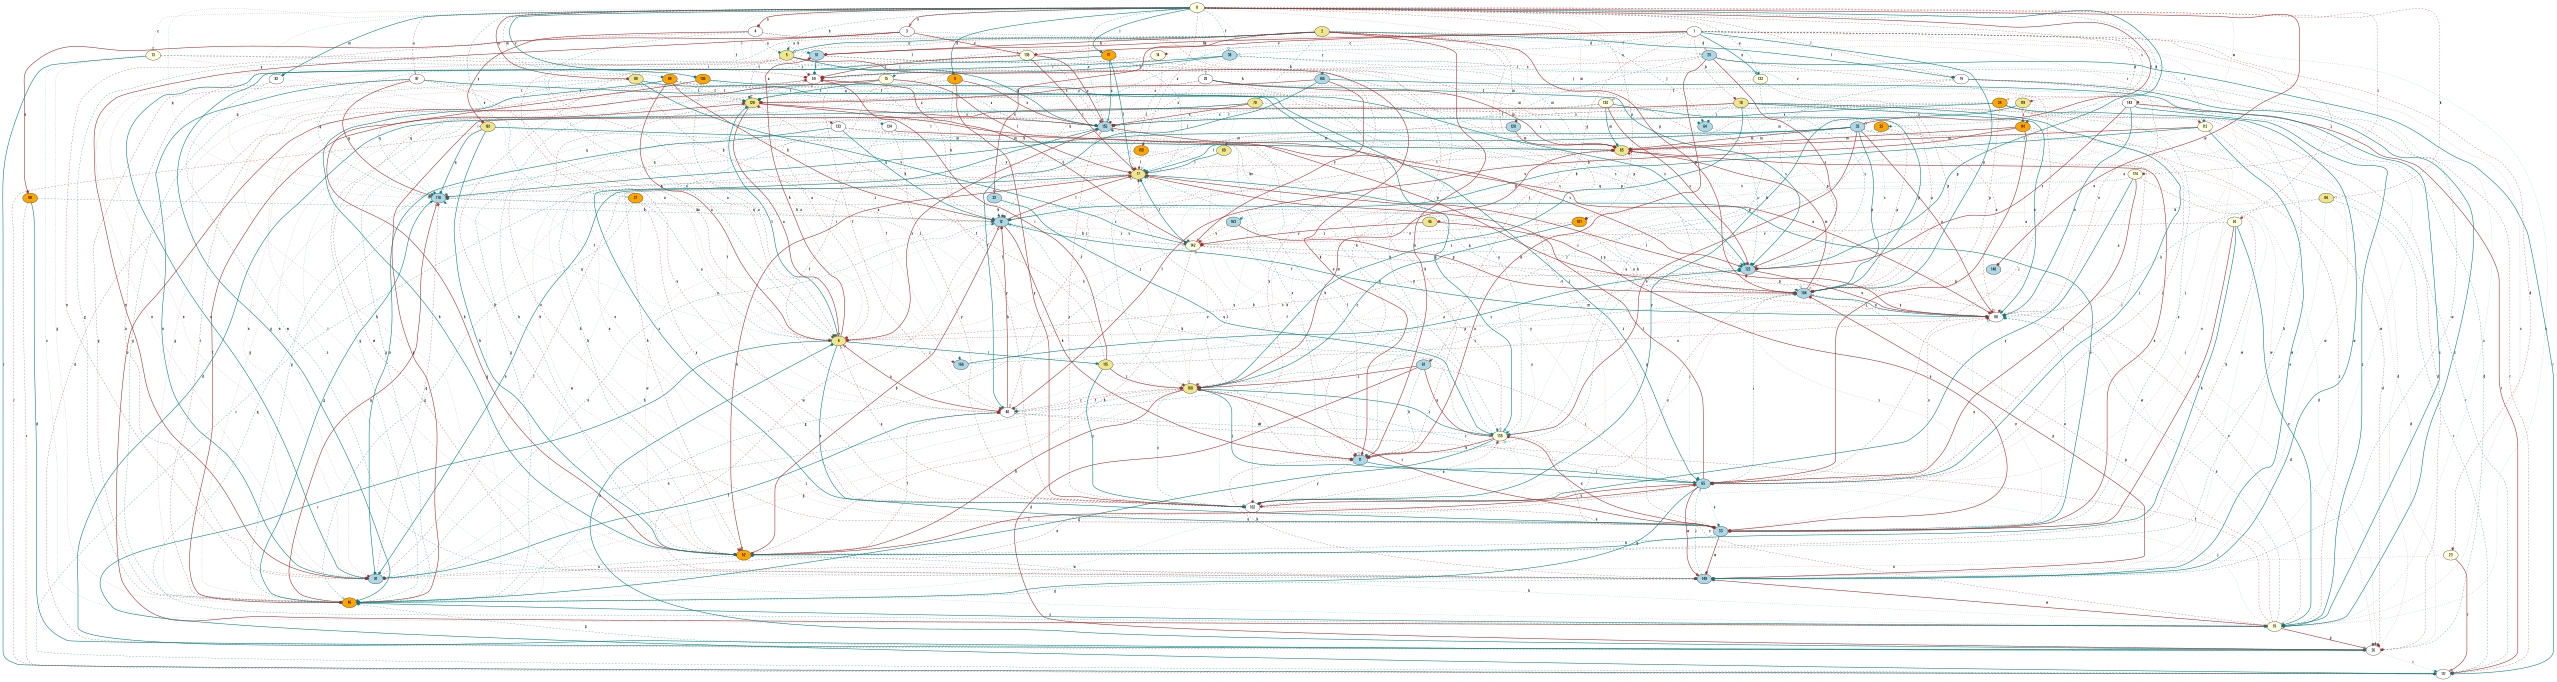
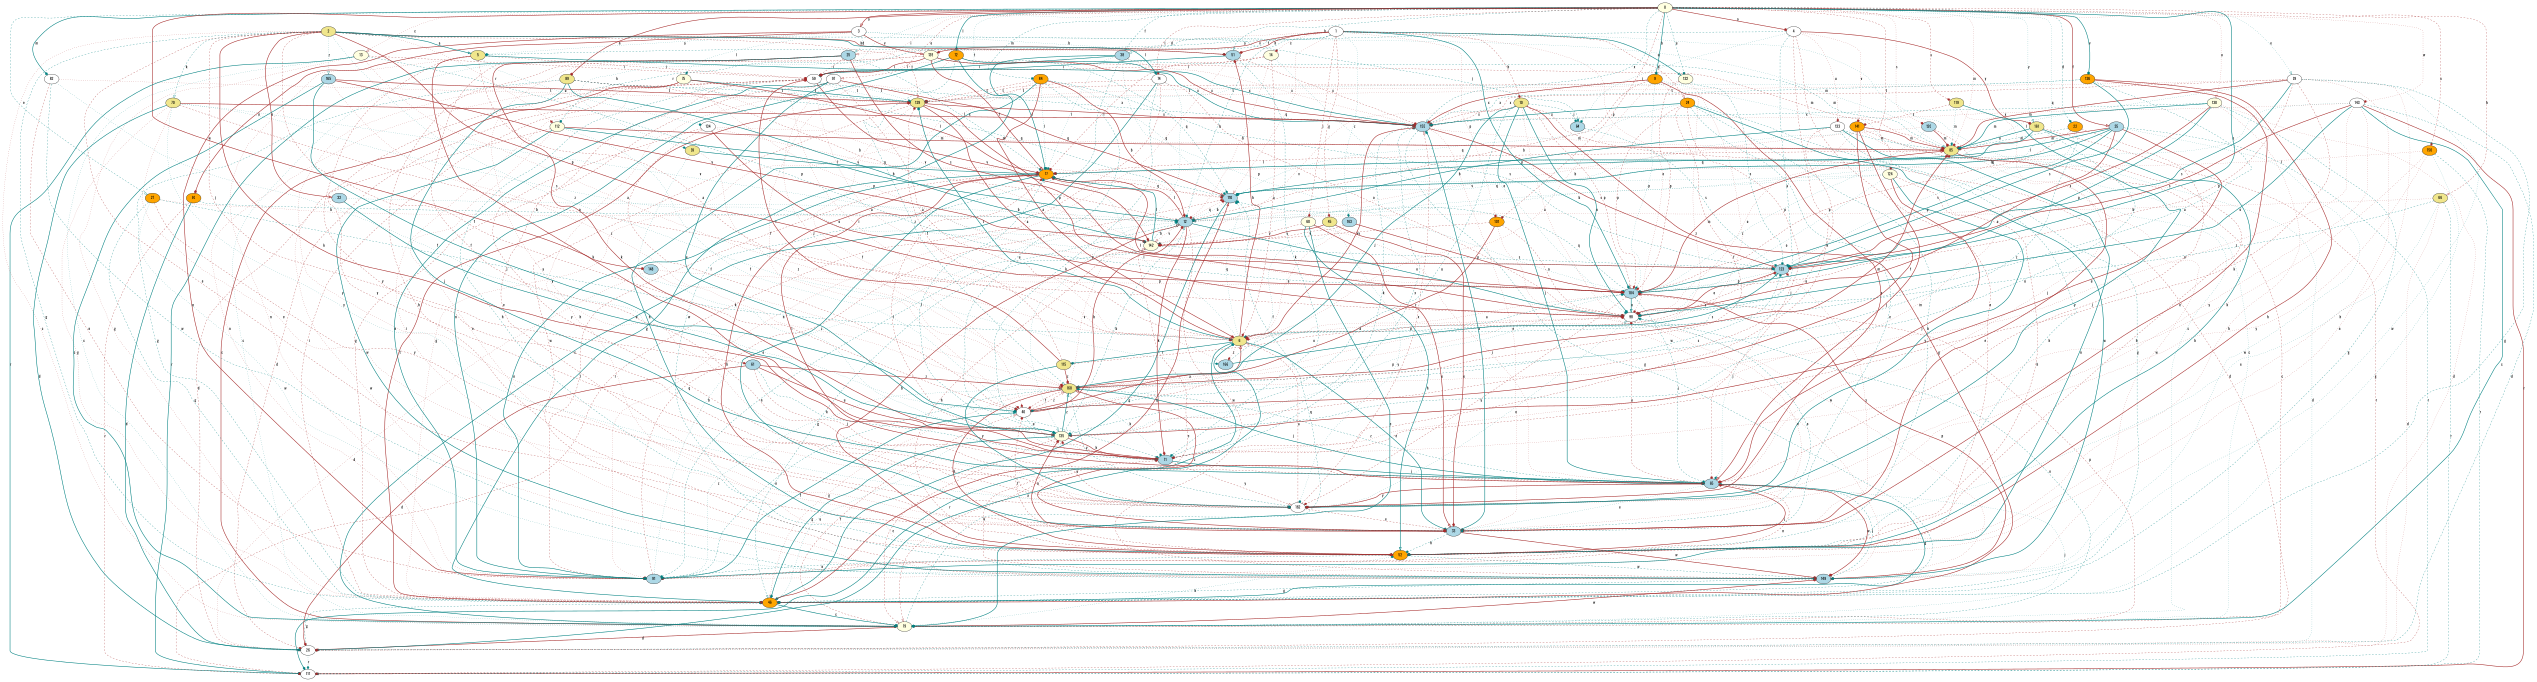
(1322, 54) -> (329, 54)
(958, 139) -> (2000, 139)
(1369, 152) -> (625, 325)
(1138, 174) -> (1046, 174)
(1382, 278) -> (1306, 349)
none -> (2041, 391)
(2451, 555) -> none
